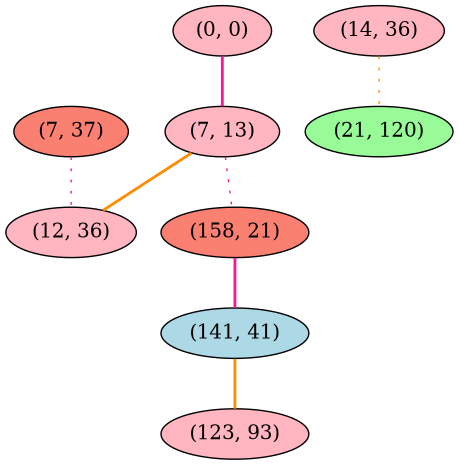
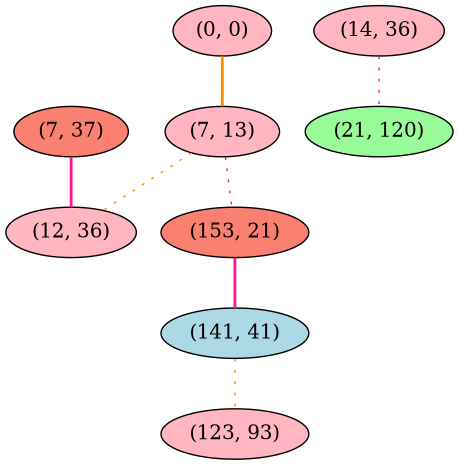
(222, 81) -> (222, 81)
(379, 81) -> (379, 81)
(71, 182) -> (71, 182)
(147, 182) -> (147, 182)
(235, 232) -> (235, 232)
(235, 384) -> (235, 384)
